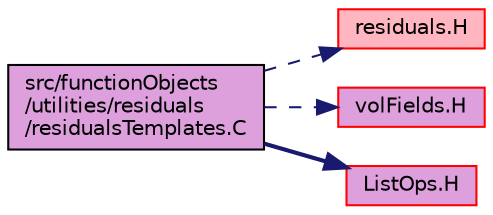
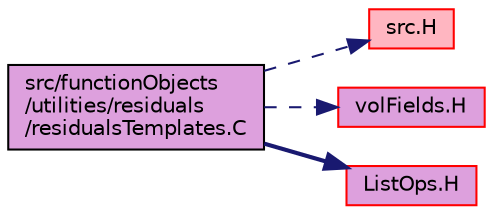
(411, 29) -> (411, 29)
